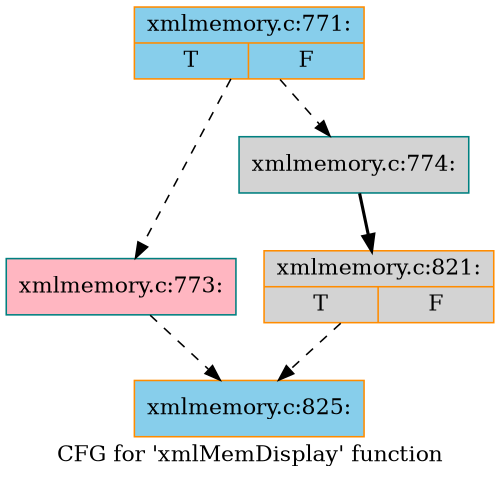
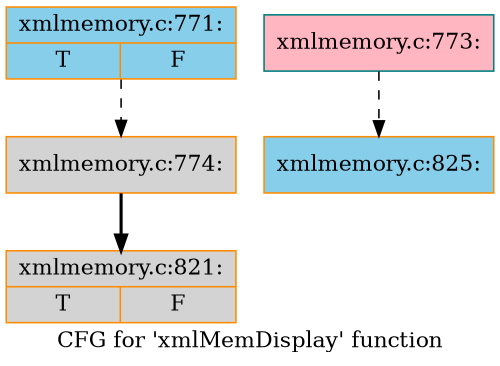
(187, 162) -> none
(354, 165) -> (121, 165)
(316, 346) -> none
